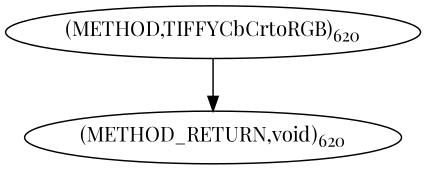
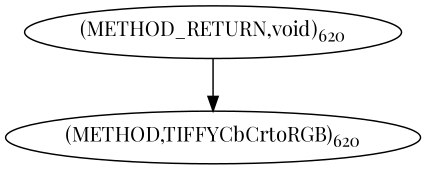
(213, 78) -> (213, 78)
